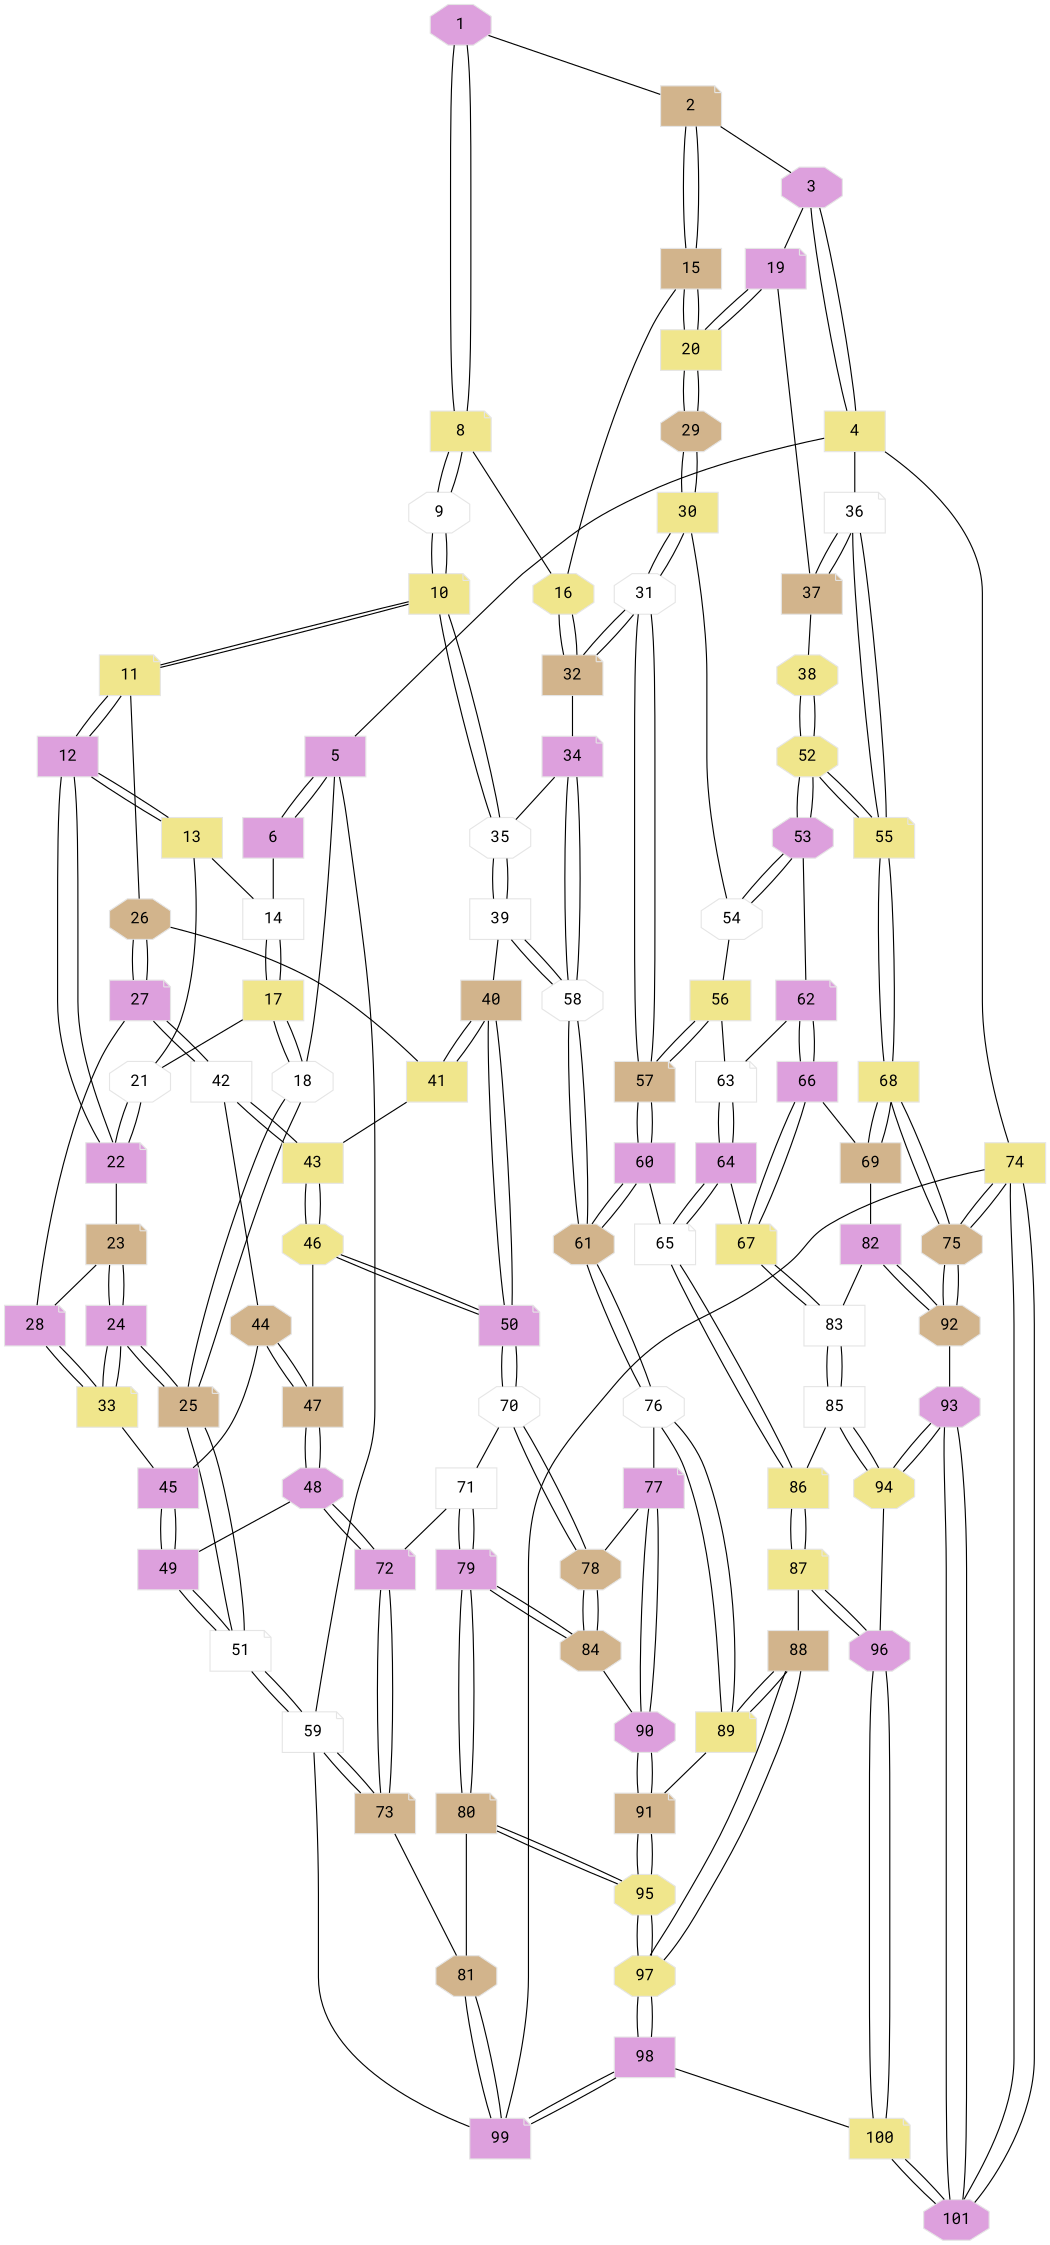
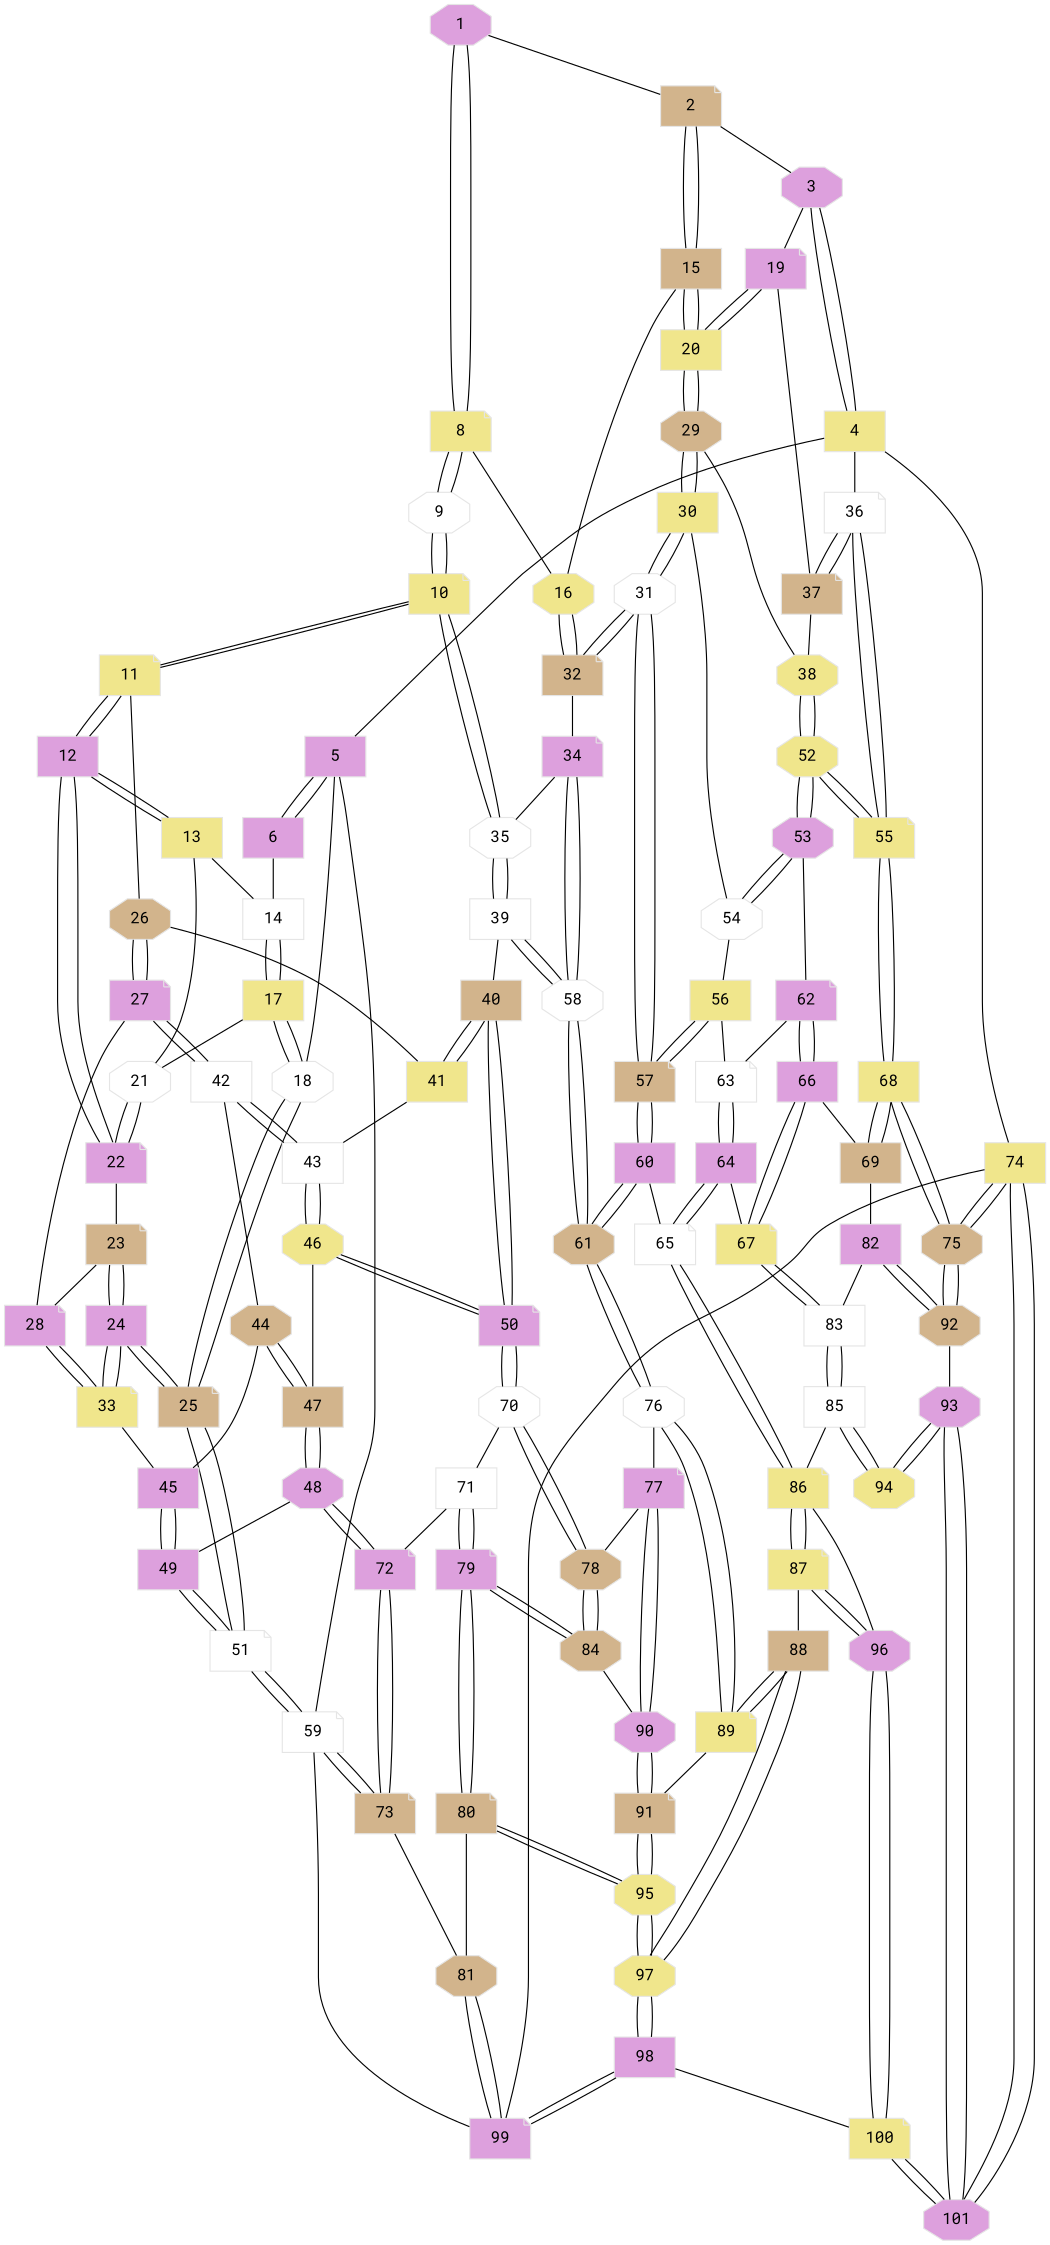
none -> (750, 553)
(313, 1163) -> (313, 1163)
(882, 1570) -> (848, 1567)
